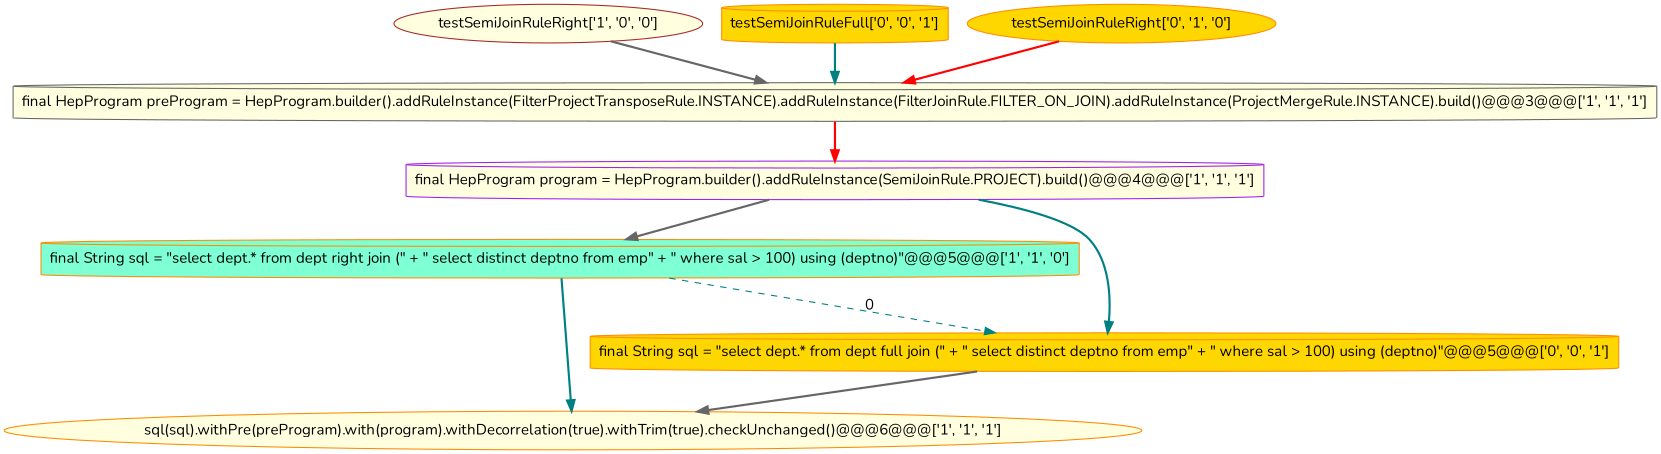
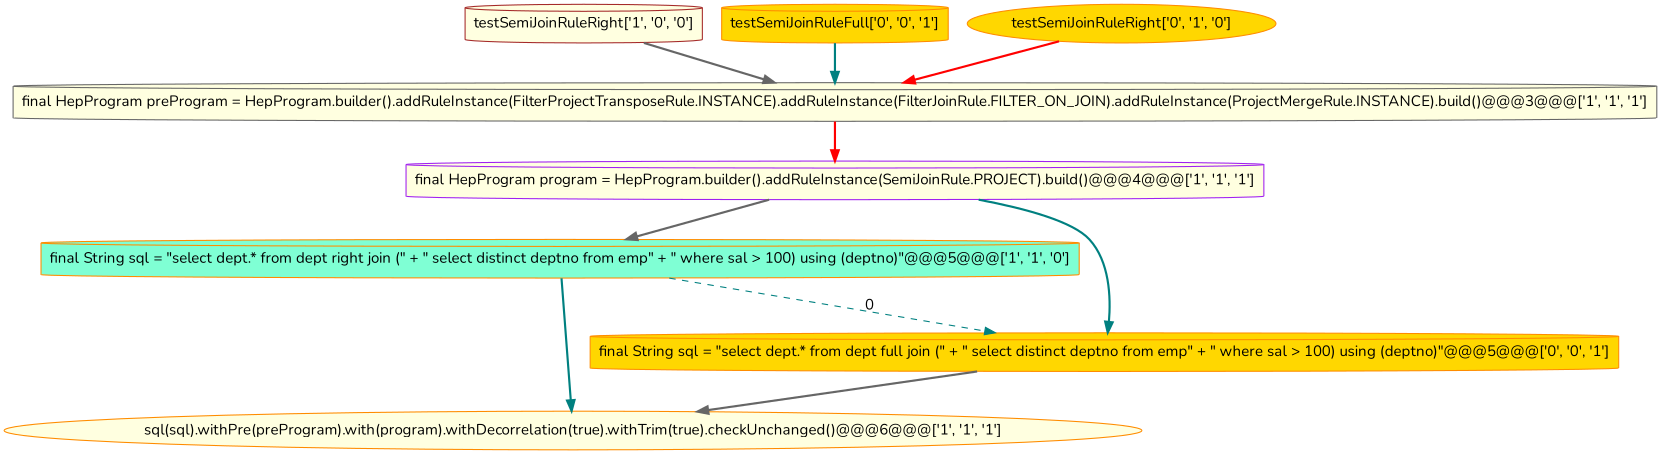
(548, 24) -> (584, 24)
